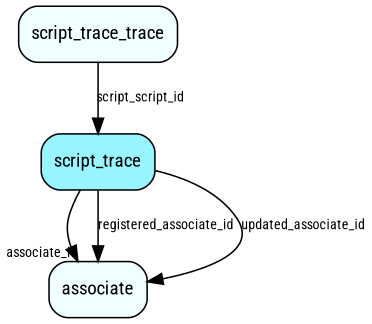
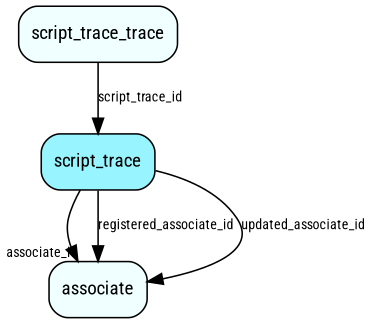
(141, 98) -> (141, 98)
